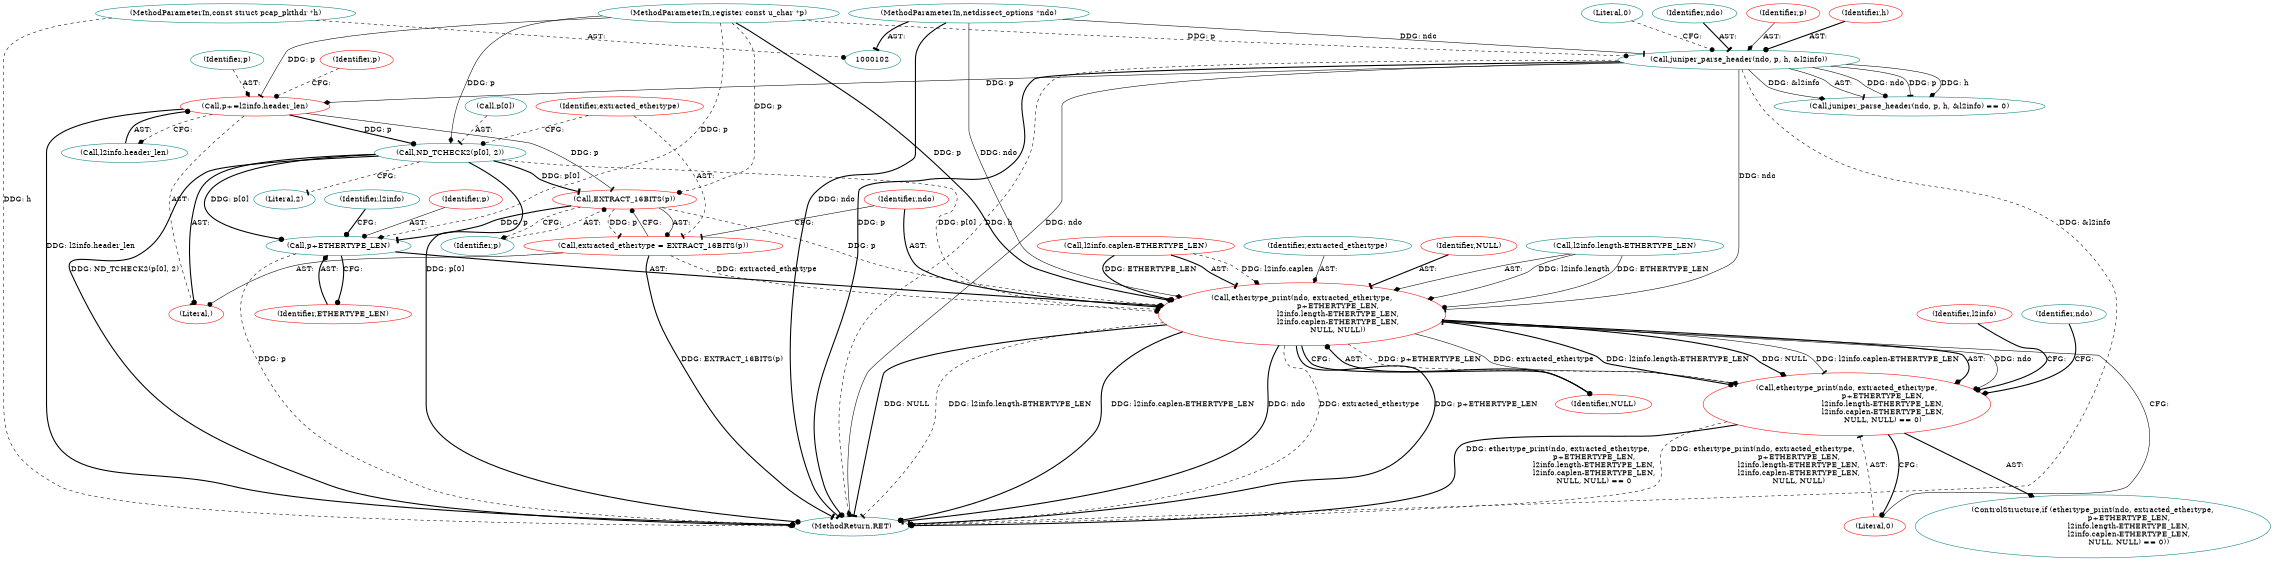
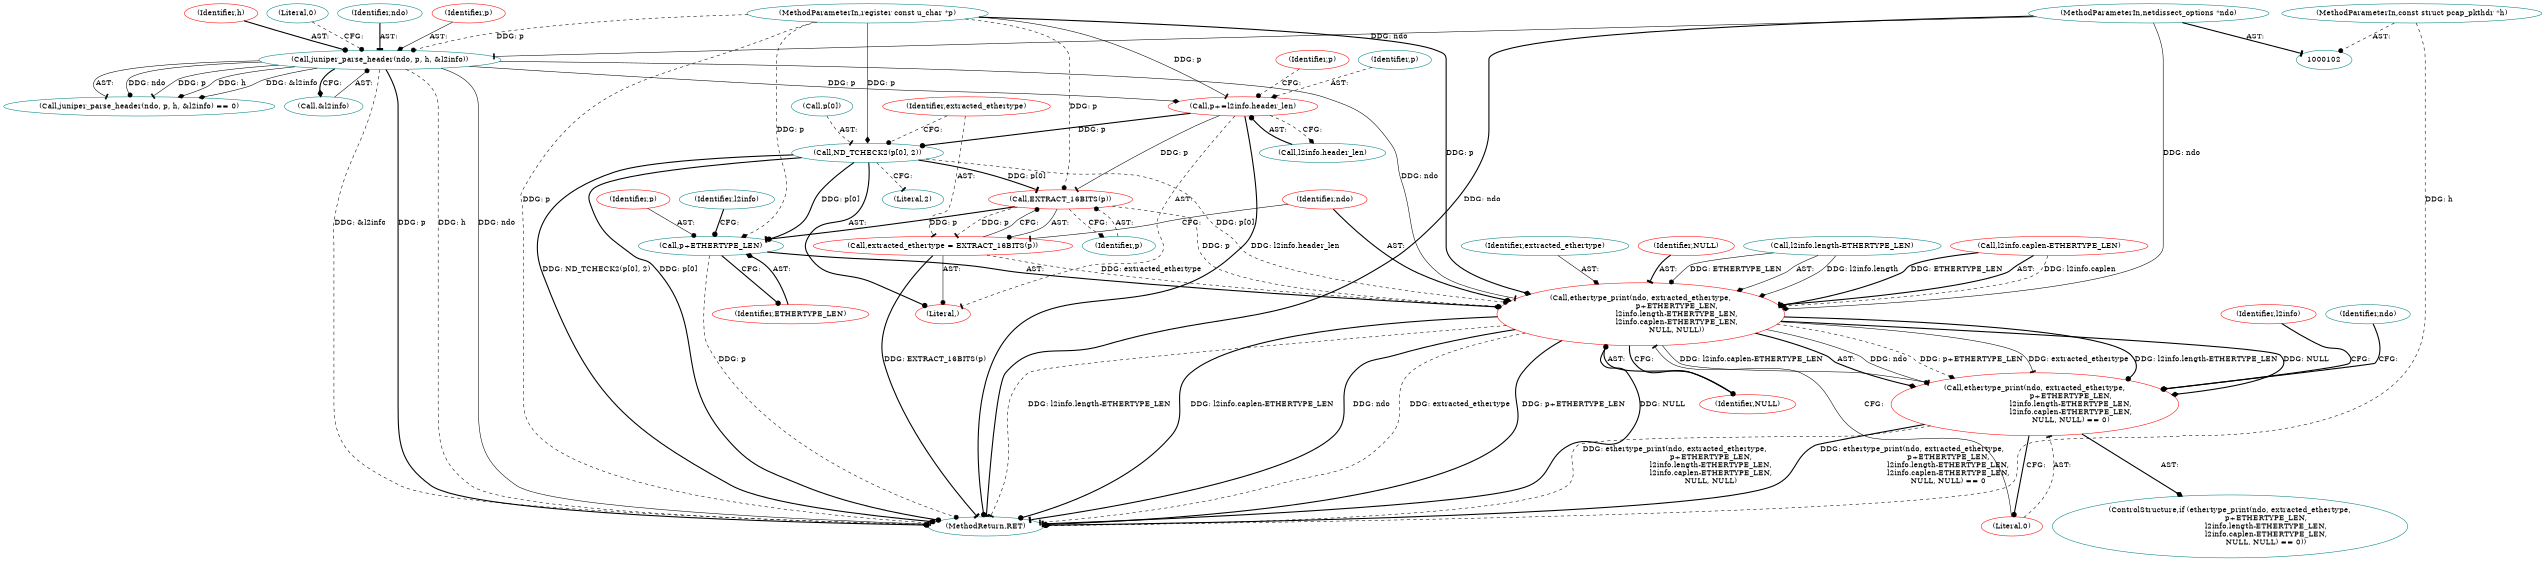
none -> (324, 106)
none -> (524, 342)
